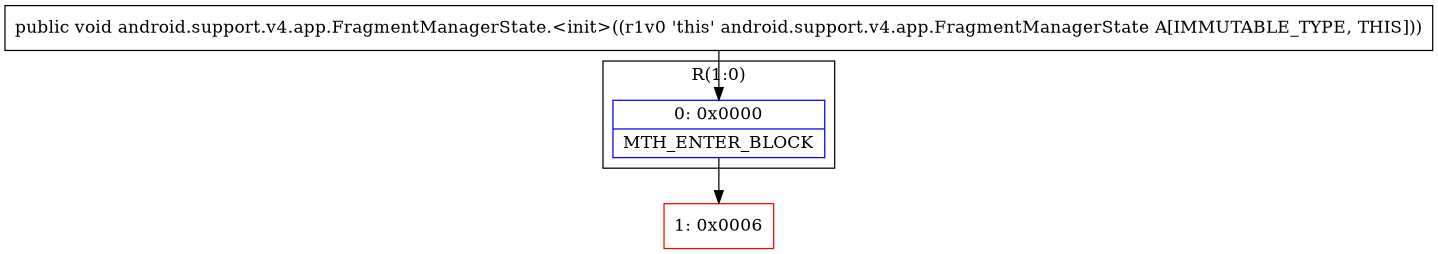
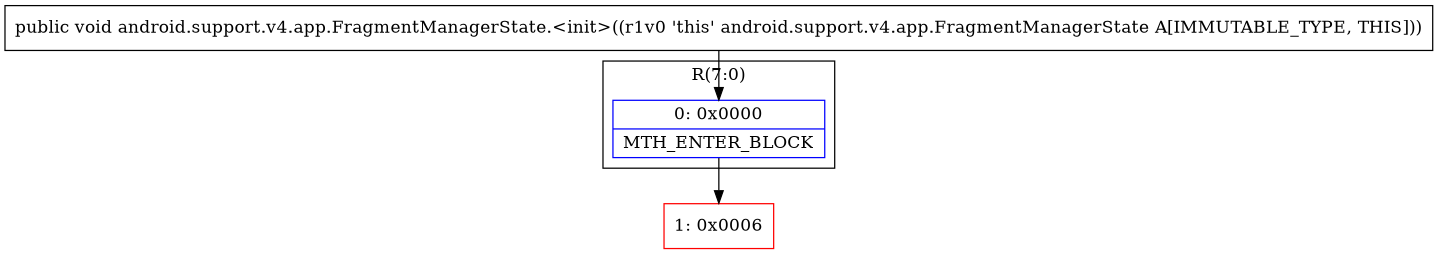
(719, 75) -> (719, 75)
